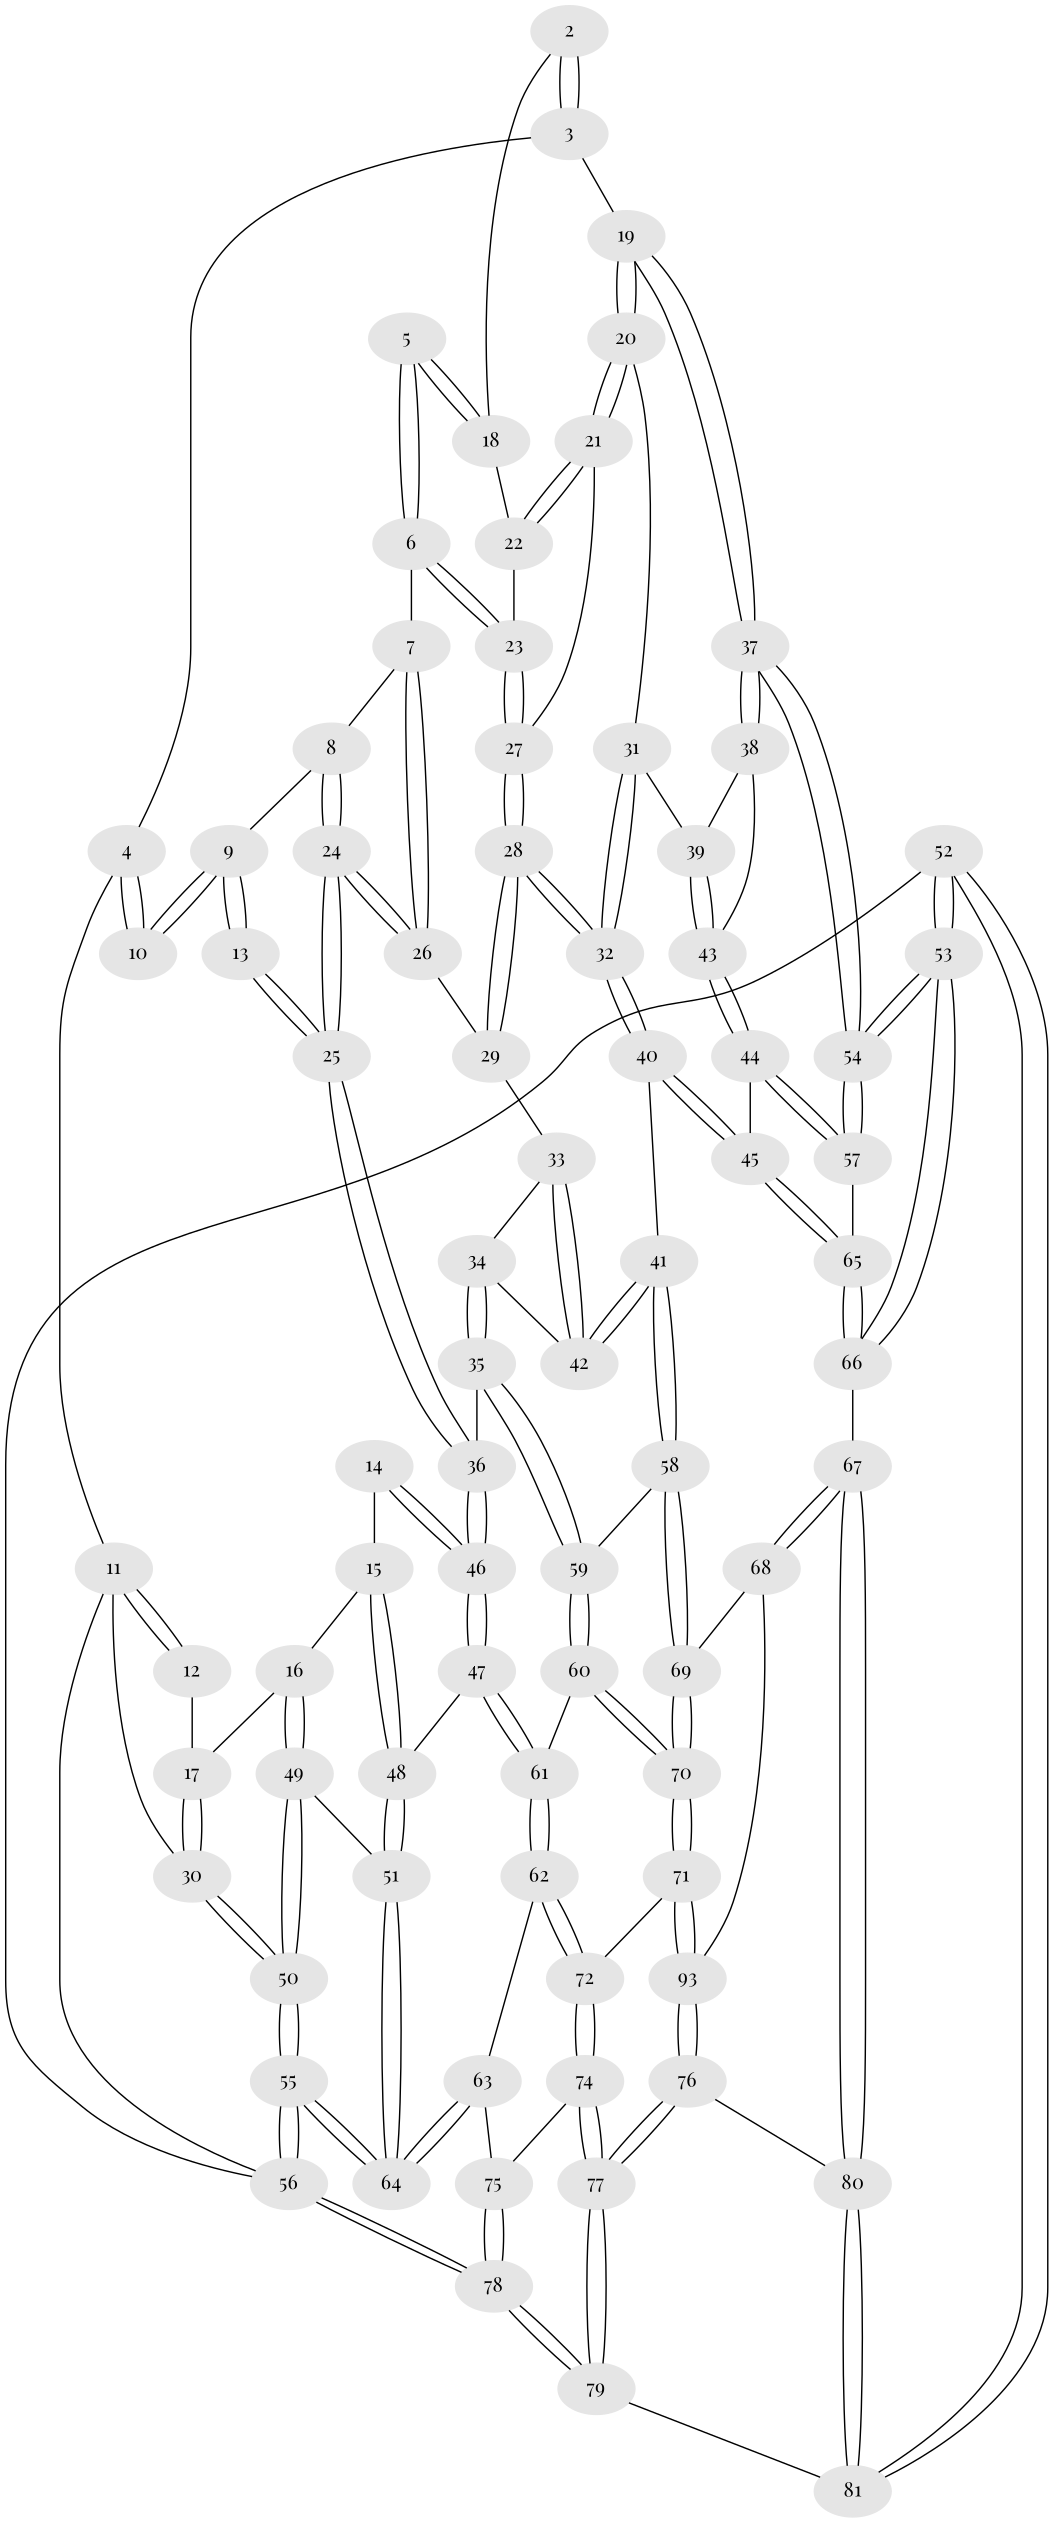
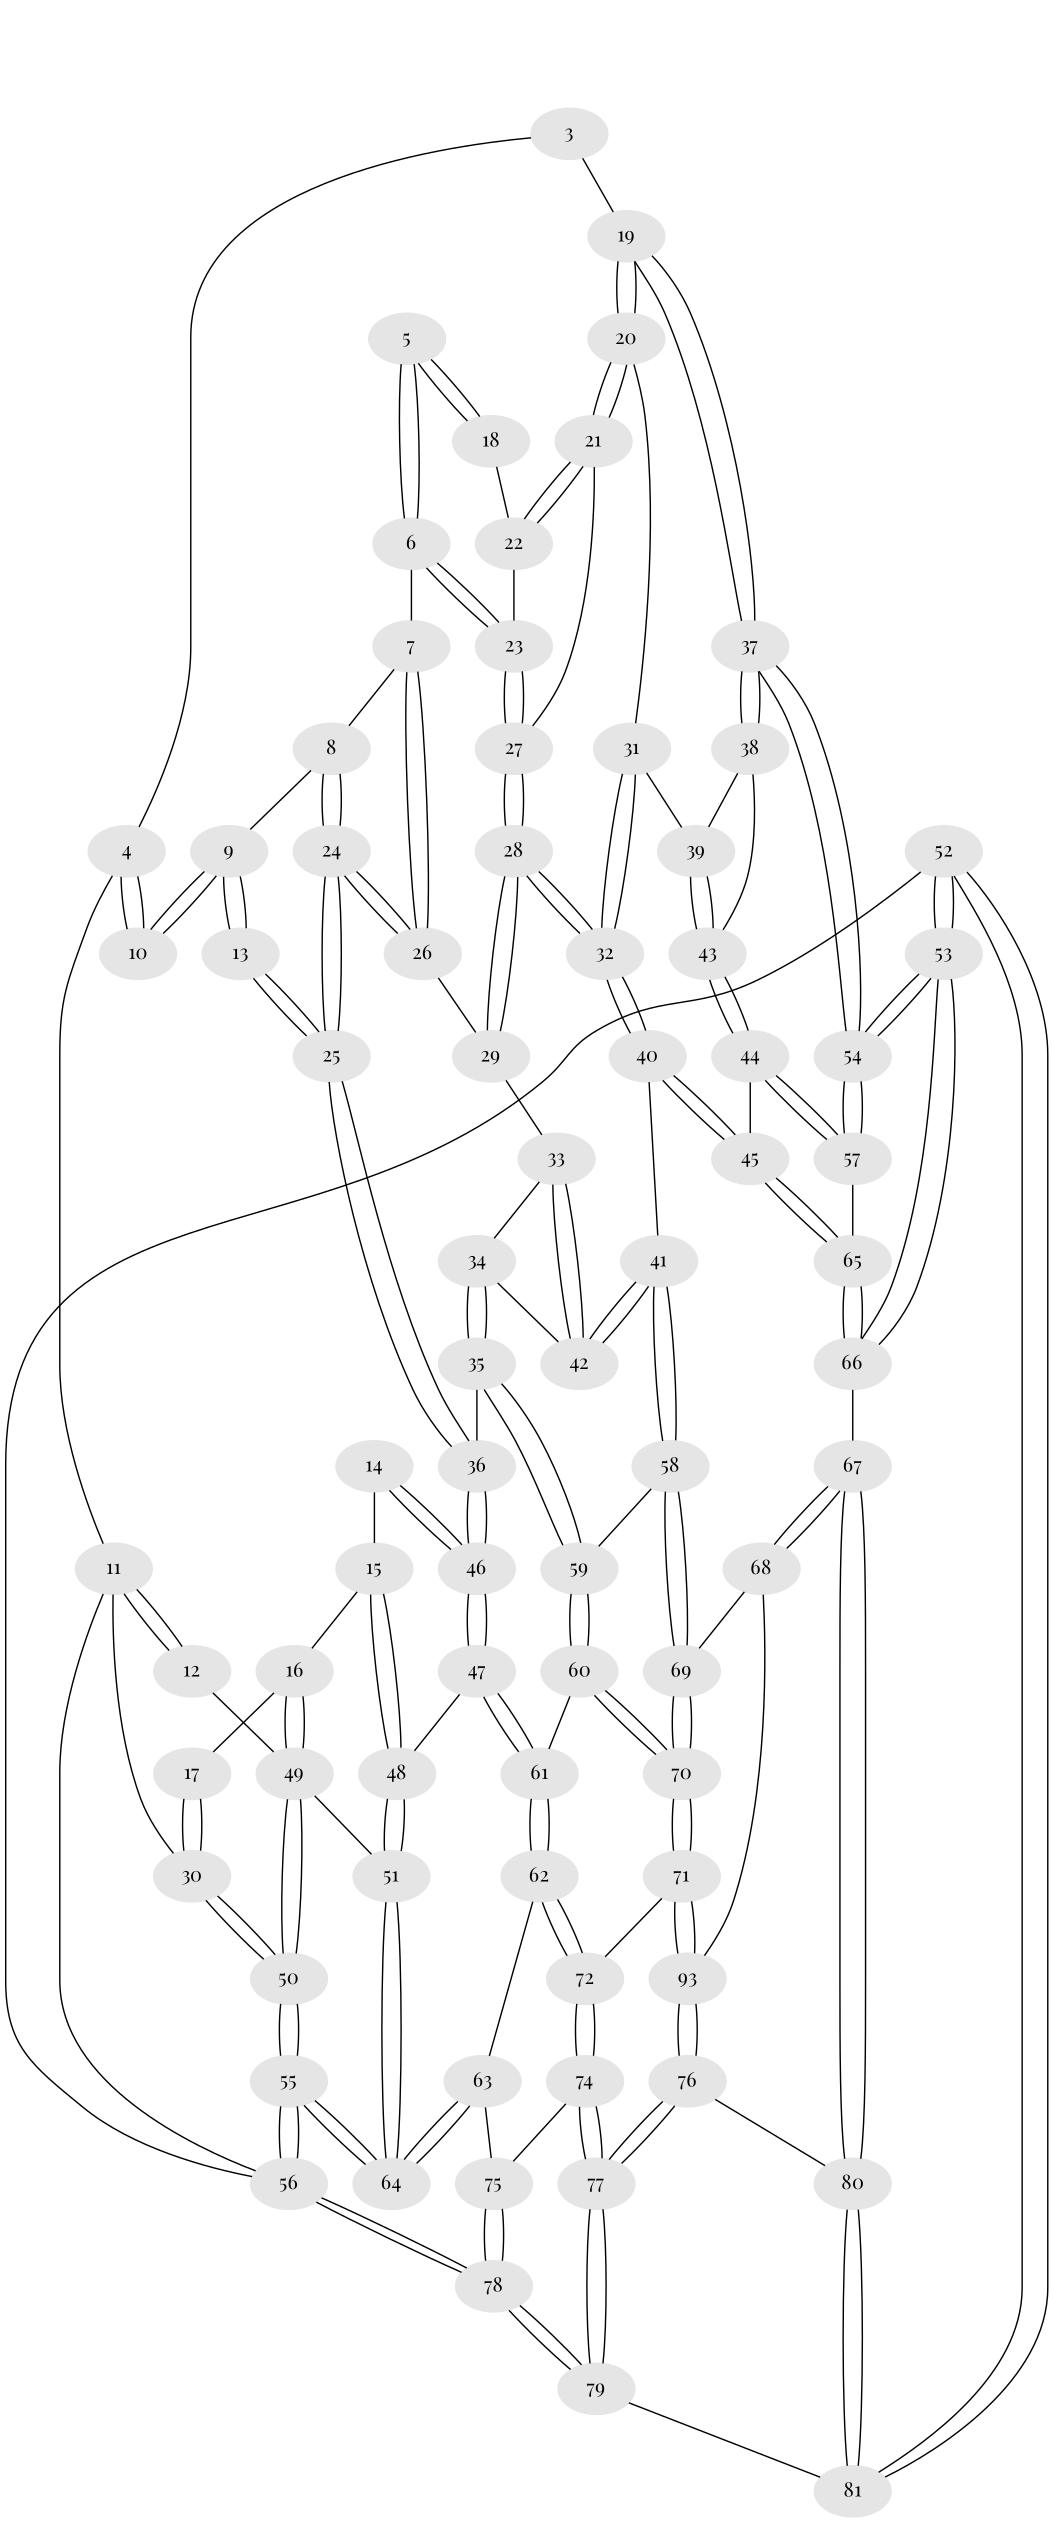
(569, 31) -> none
(192, 1723) -> (237, 1717)
